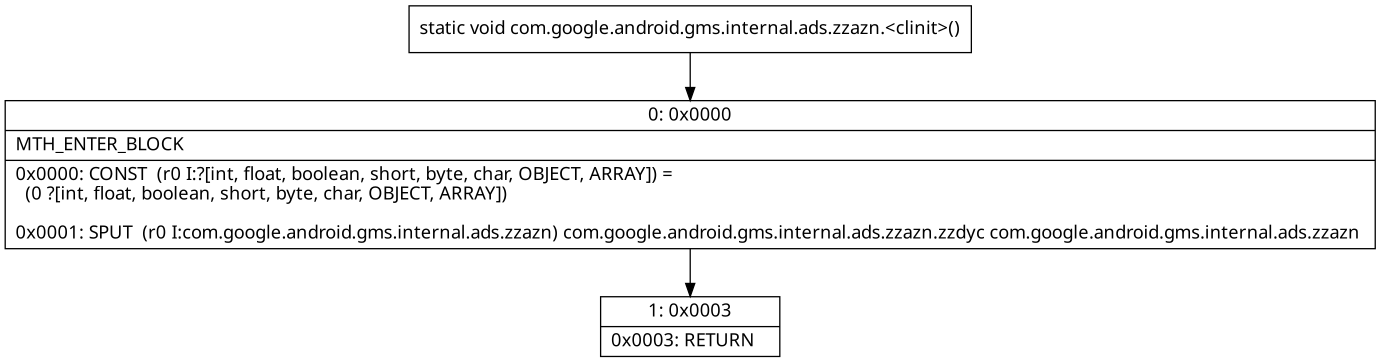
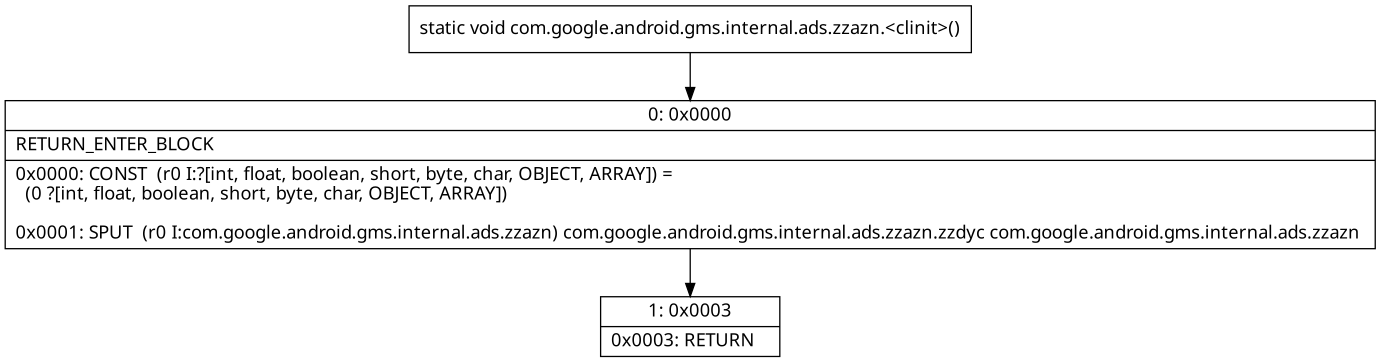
(100, 145) -> (116, 145)
